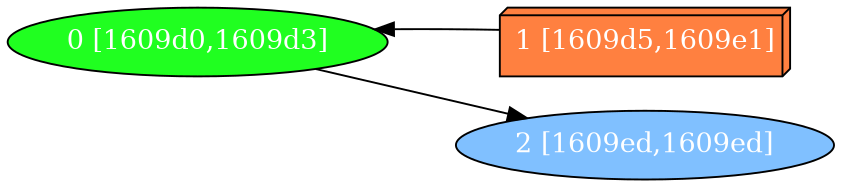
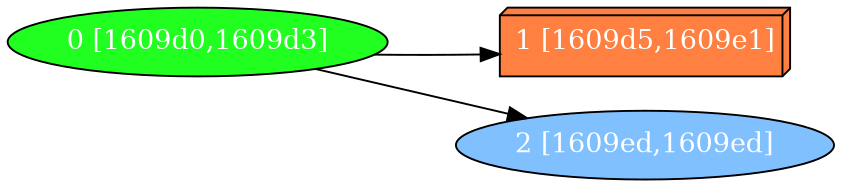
(447, 29) -> (428, 55)
